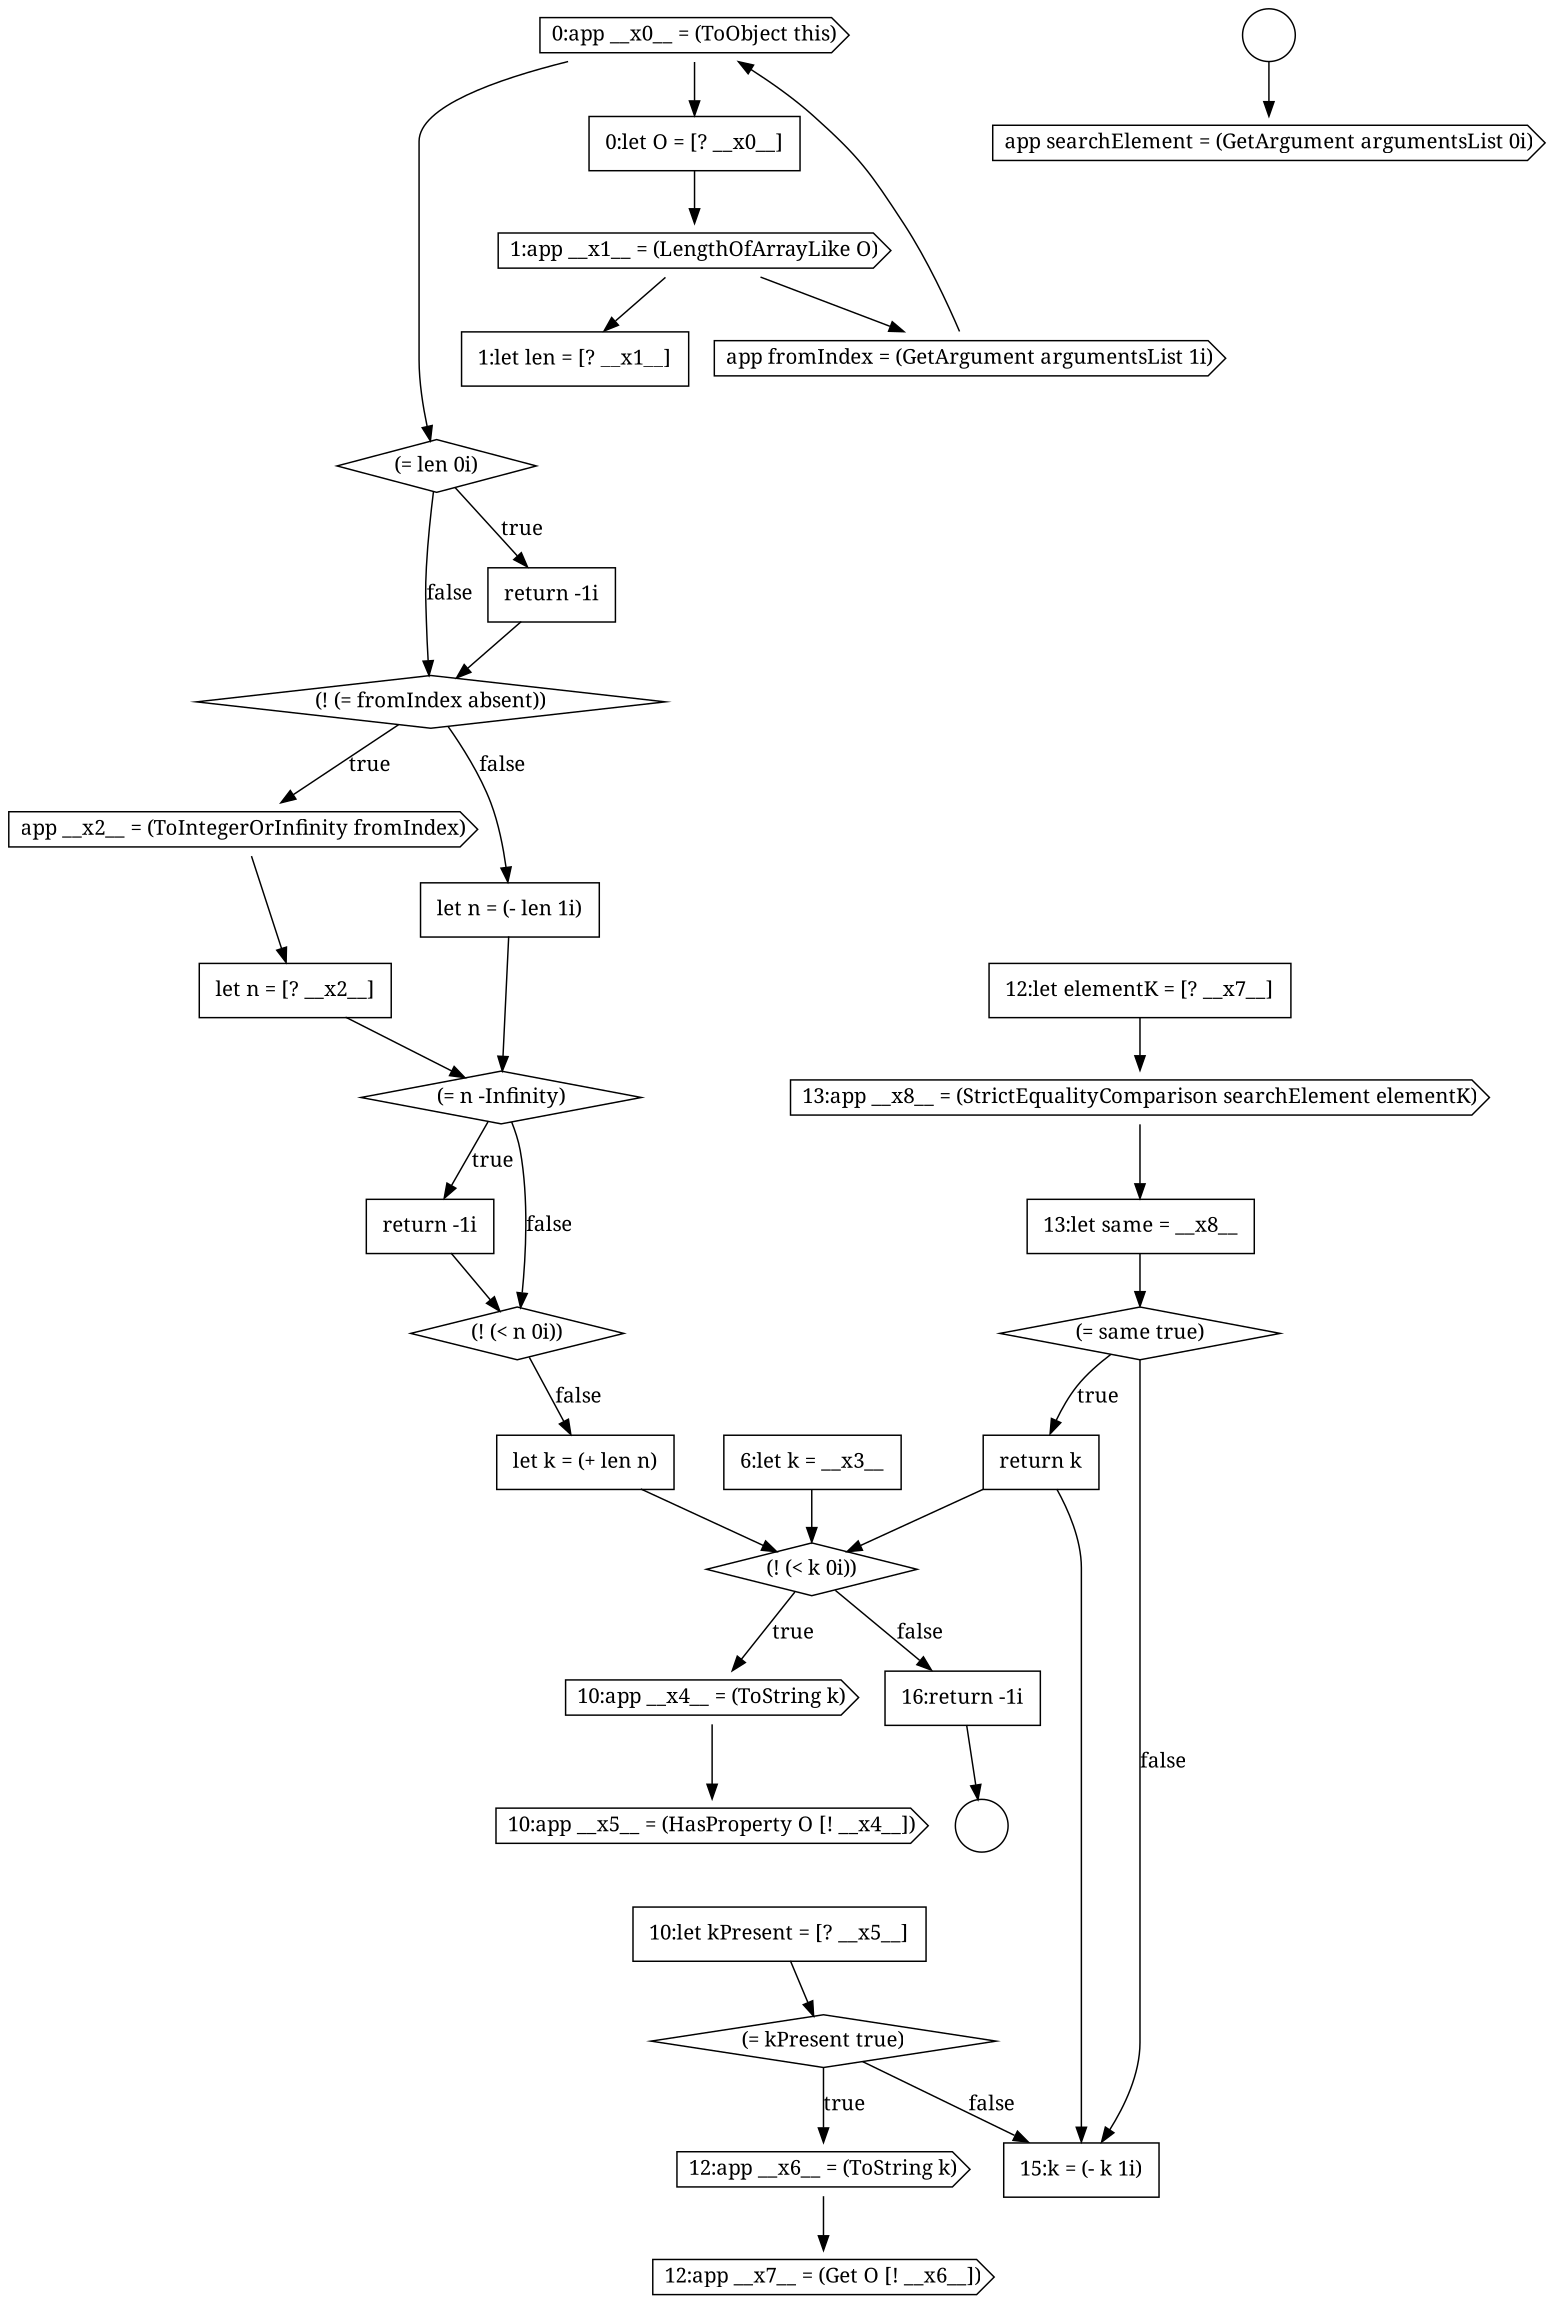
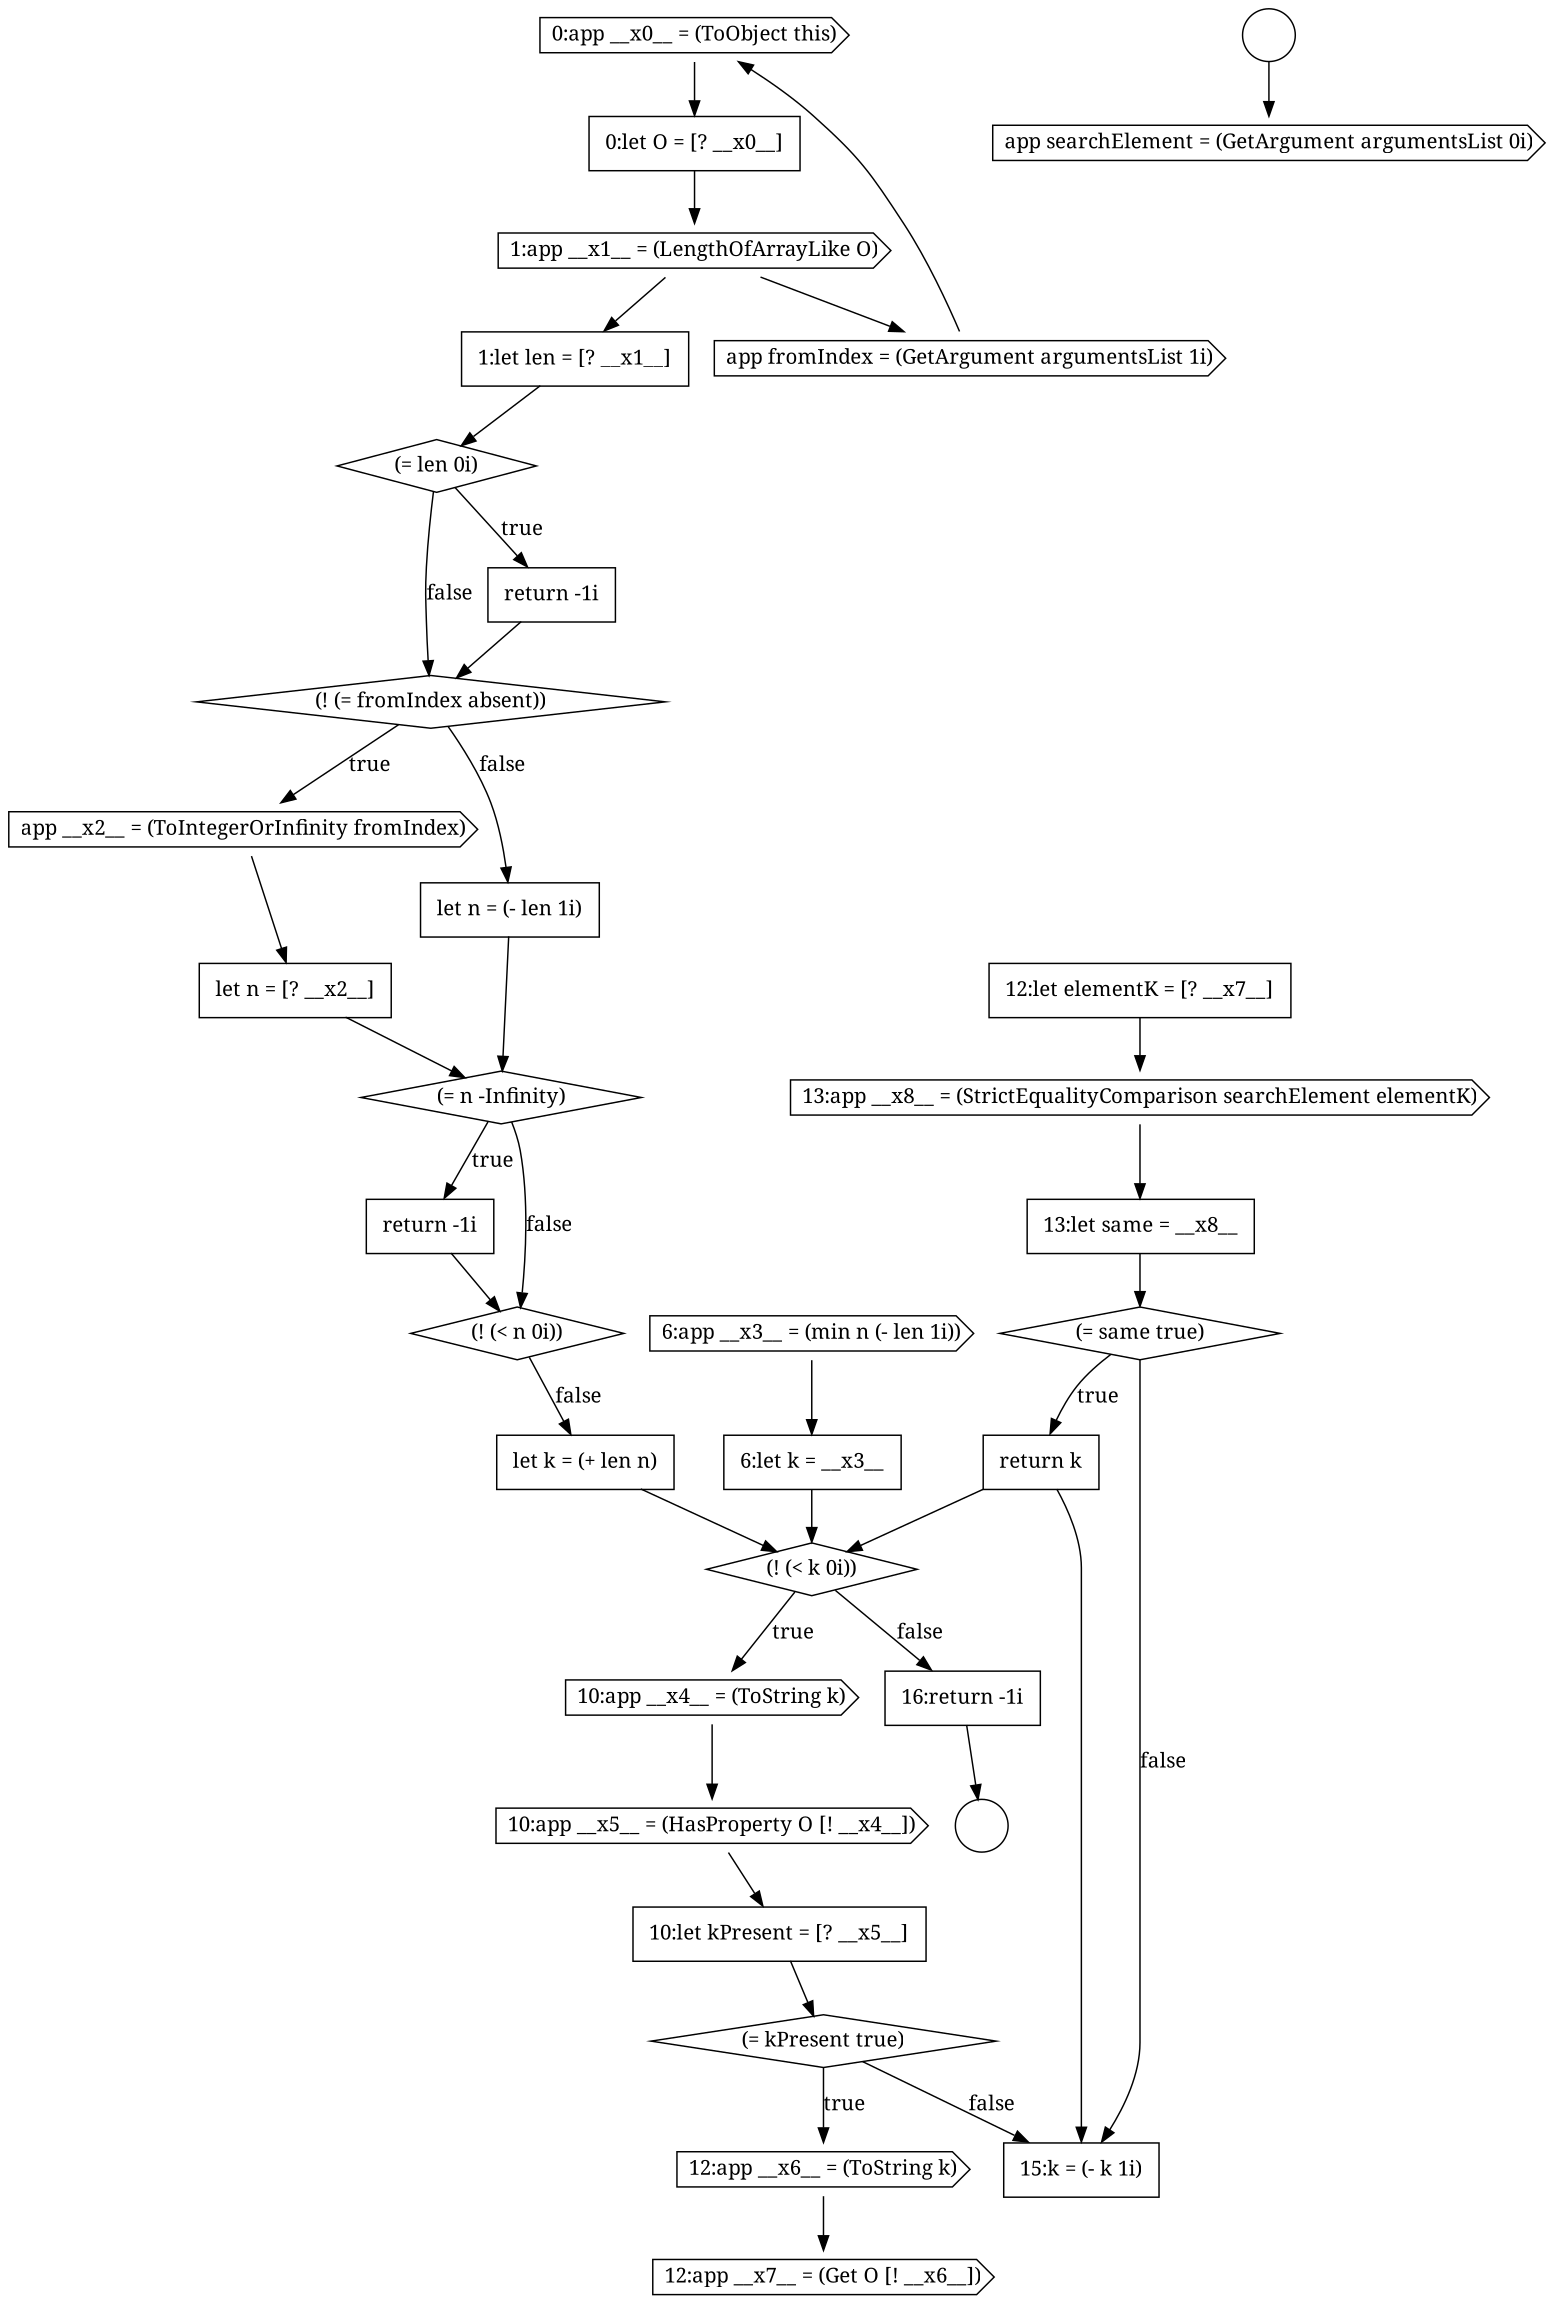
(419, 196) -> (507, 411)
none -> (812, 1333)
none -> (742, 1873)
